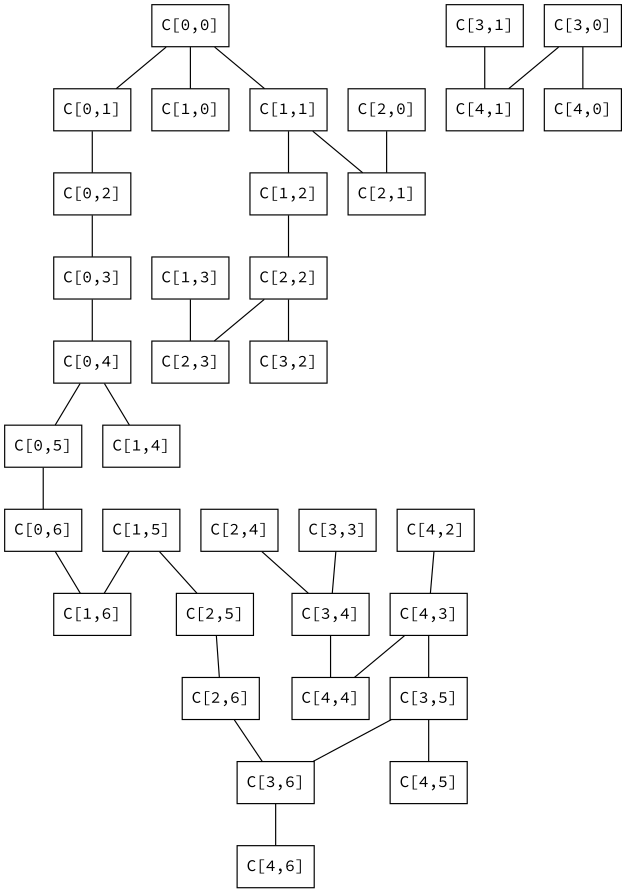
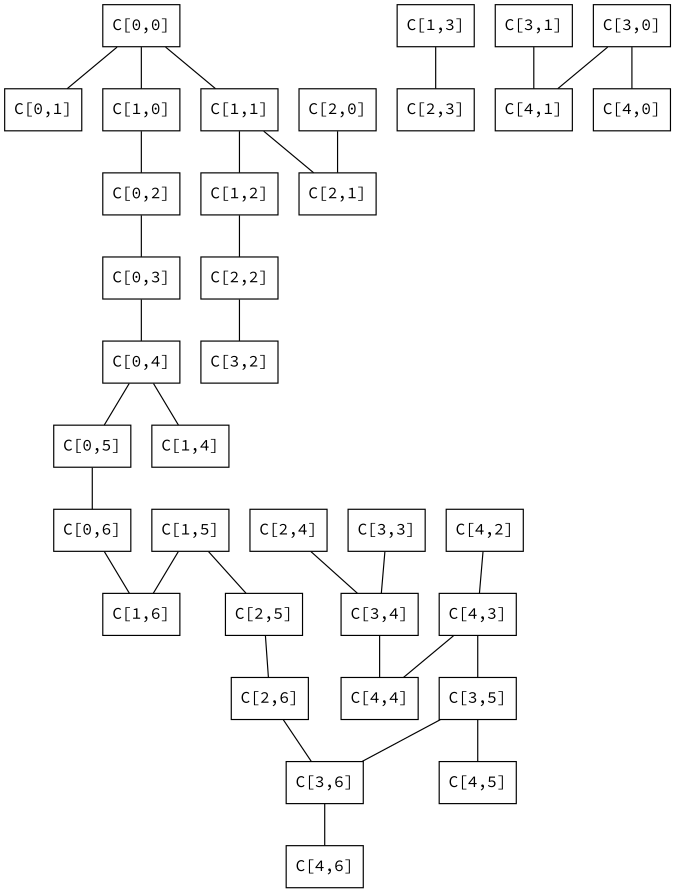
(92, 152) -> (141, 152)
(239, 320) -> none
